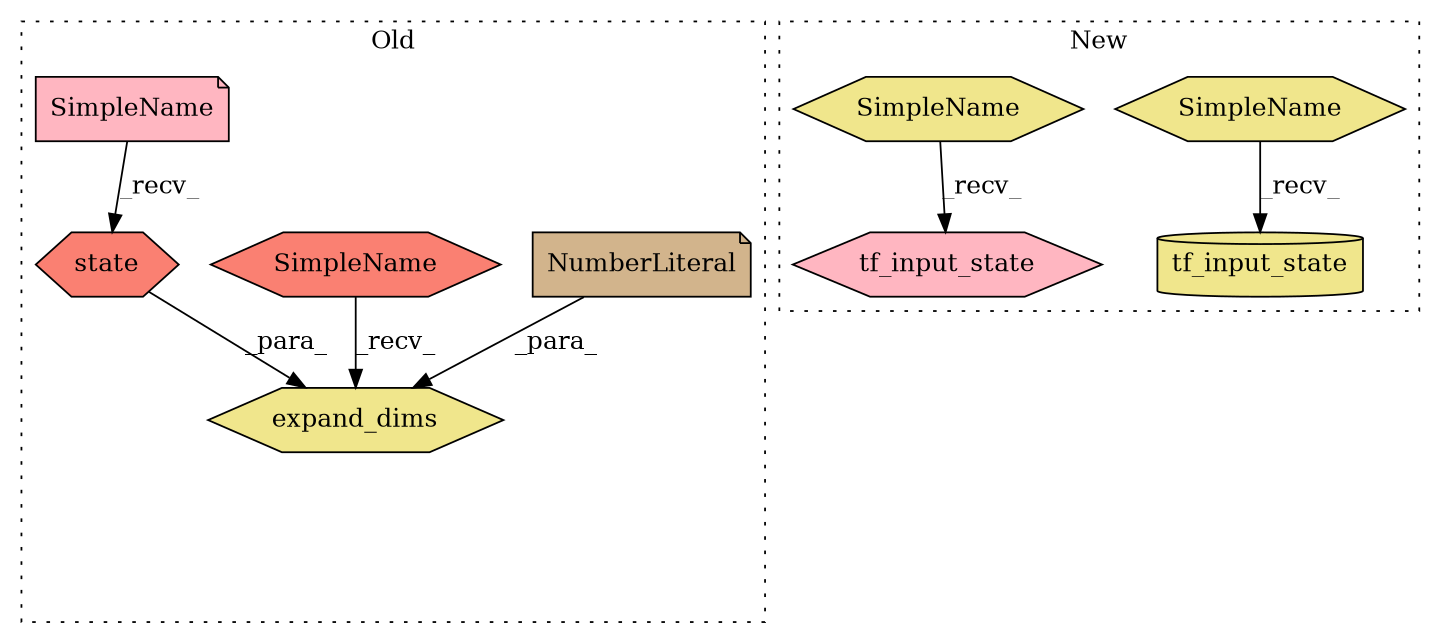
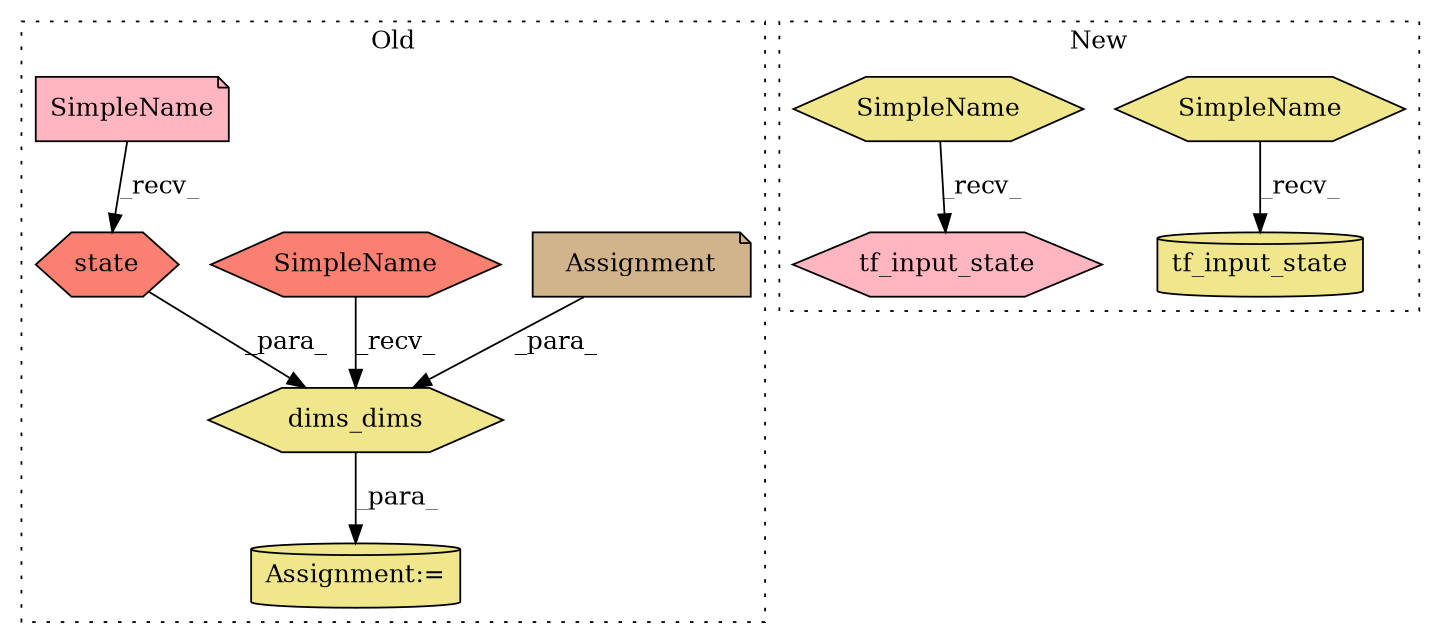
(642, 265) -> (642, 265)
(356, 420) -> (356, 420)
none -> (356, 576)
